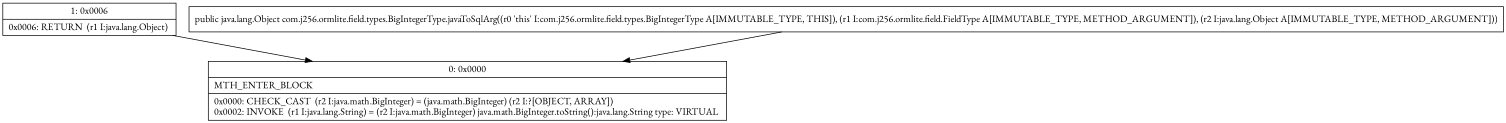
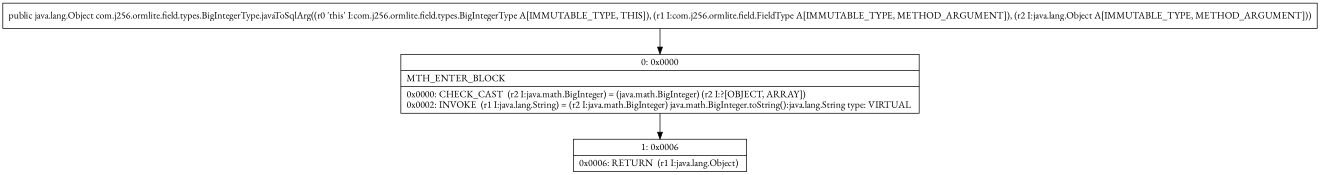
(239, 48) -> (660, 123)
